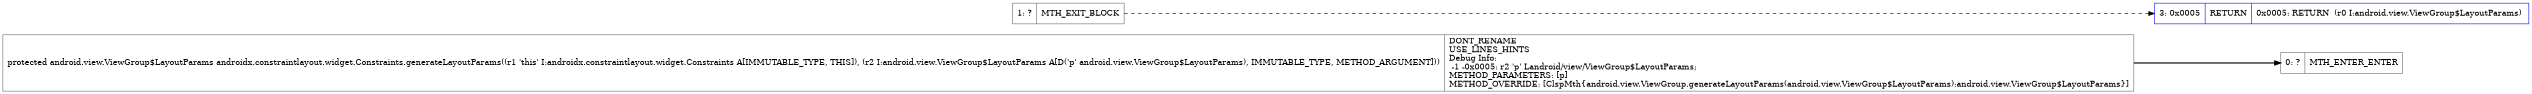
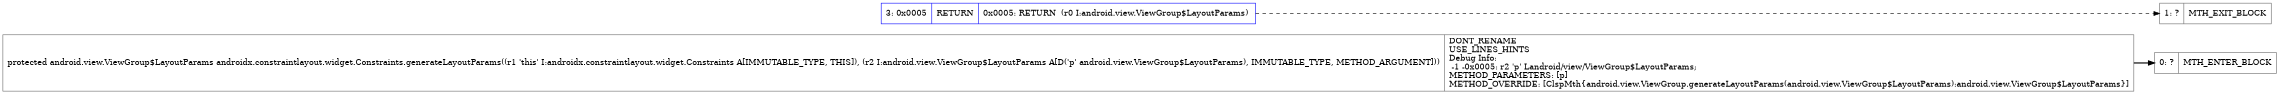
(1636, 14) -> (1705, 14)
(2354, 63) -> (2228, 63)
